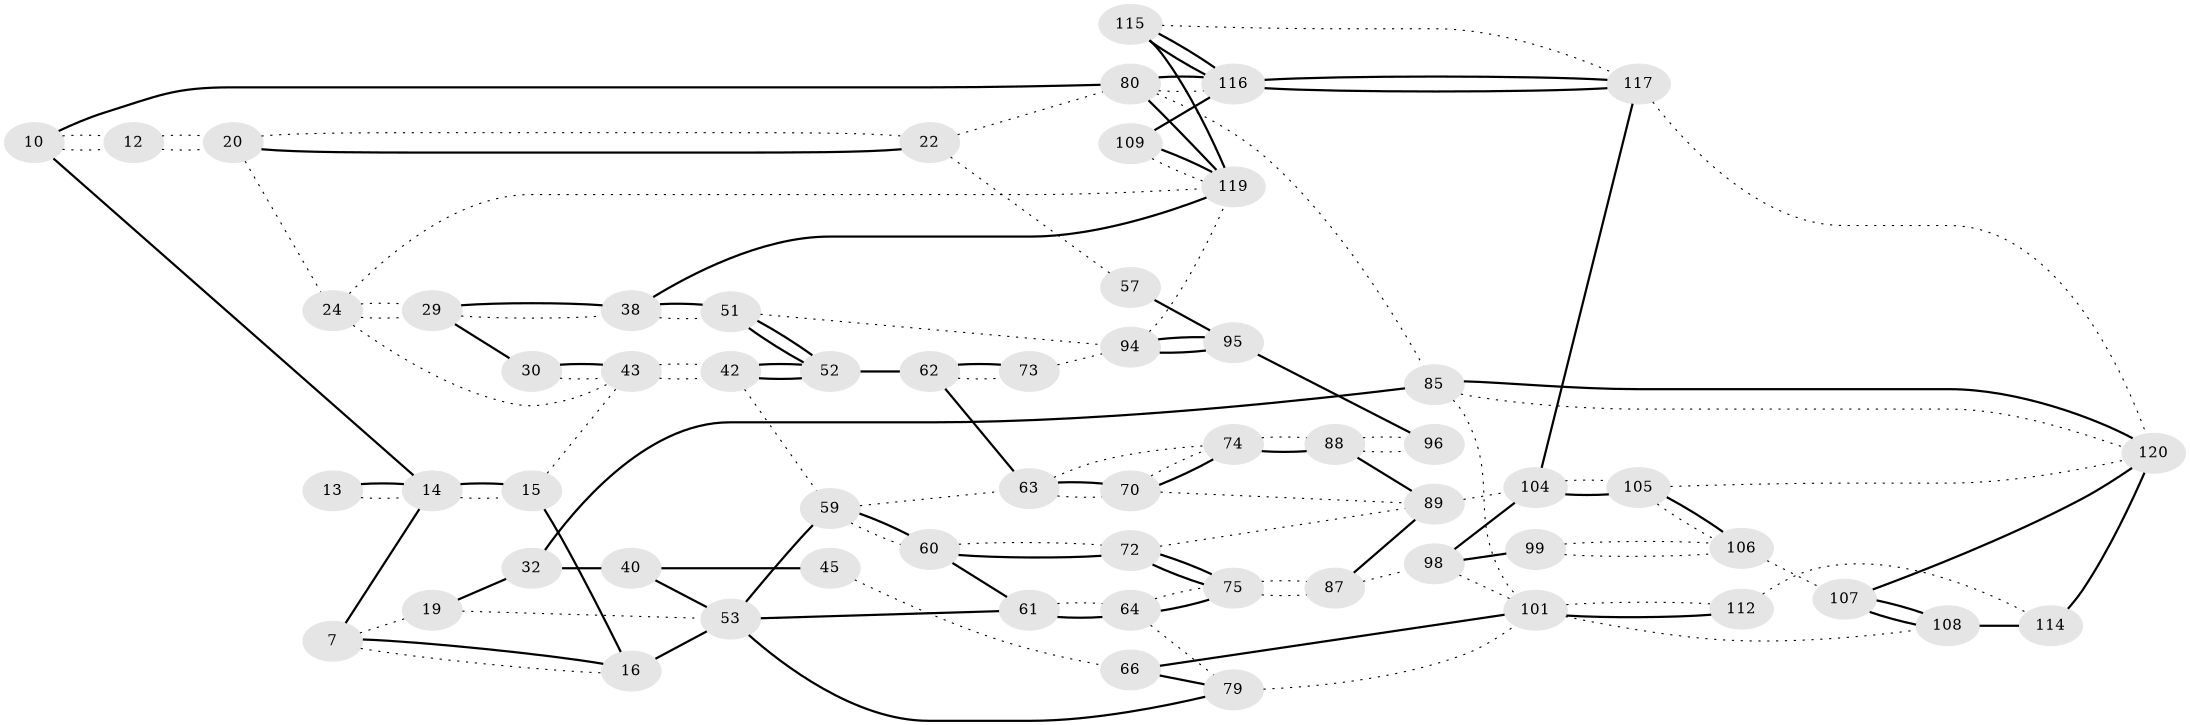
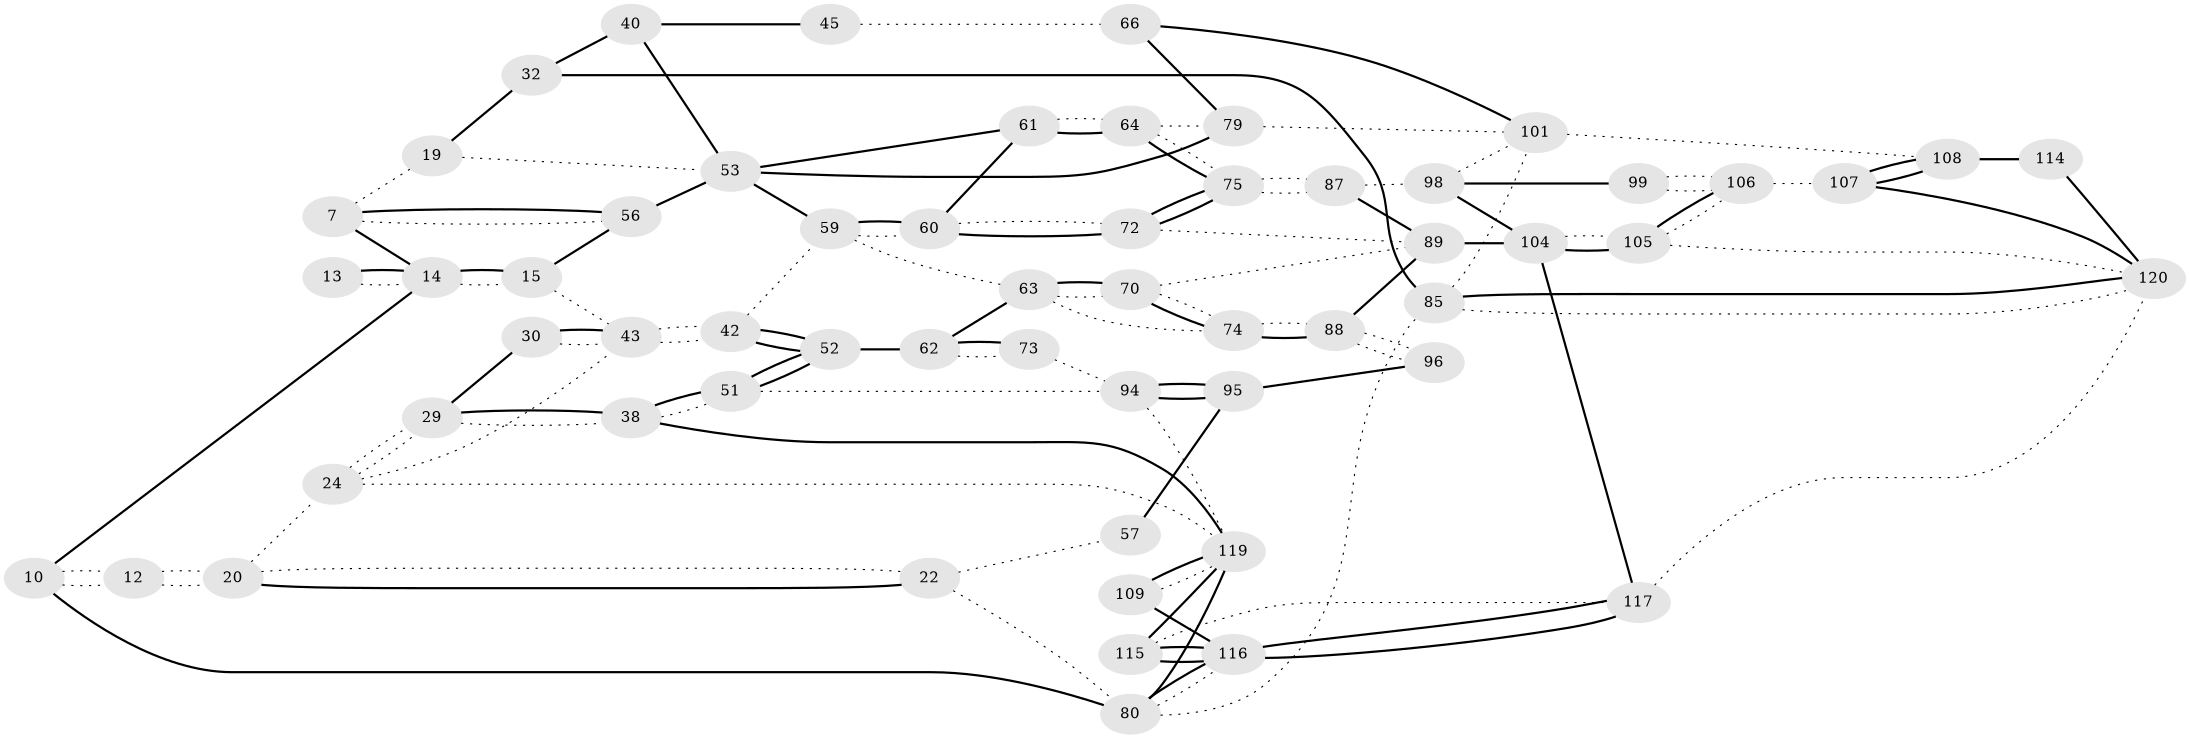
(1477, 497) -> (1491, 243)
(1742, 609) -> none
(631, 671) -> (631, 217)
